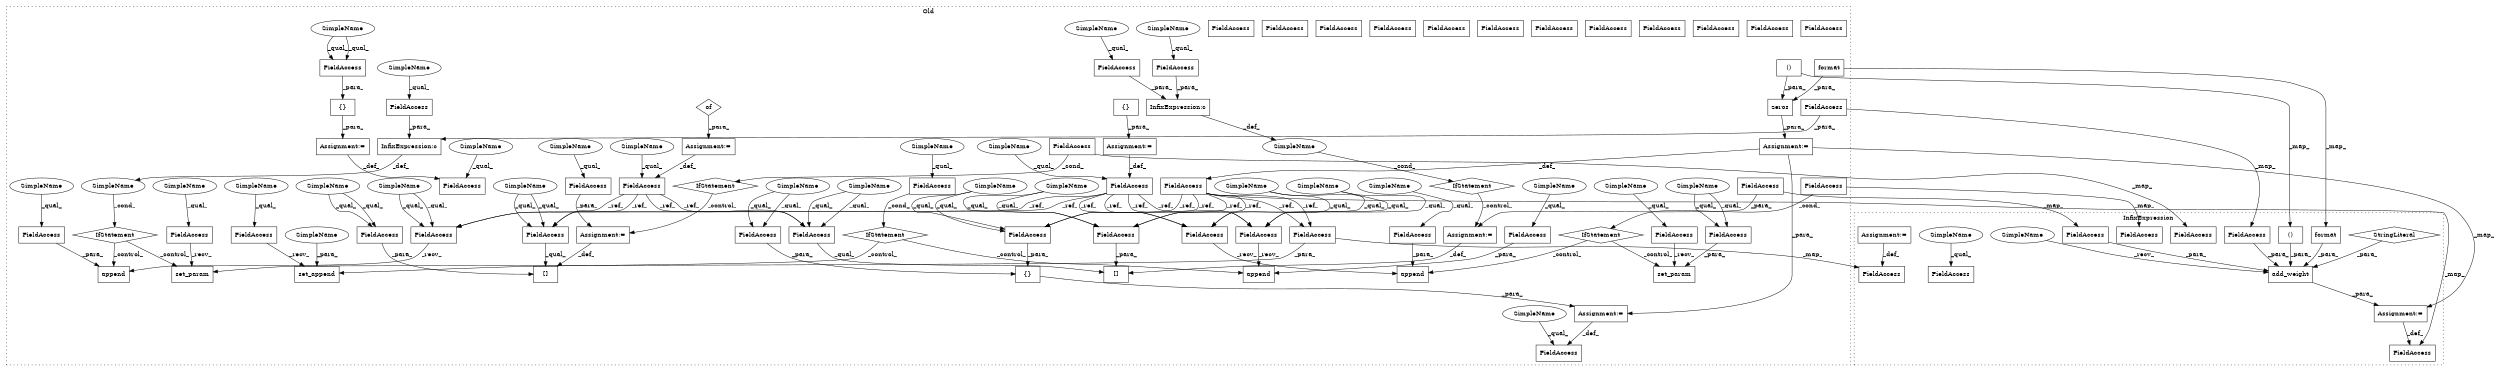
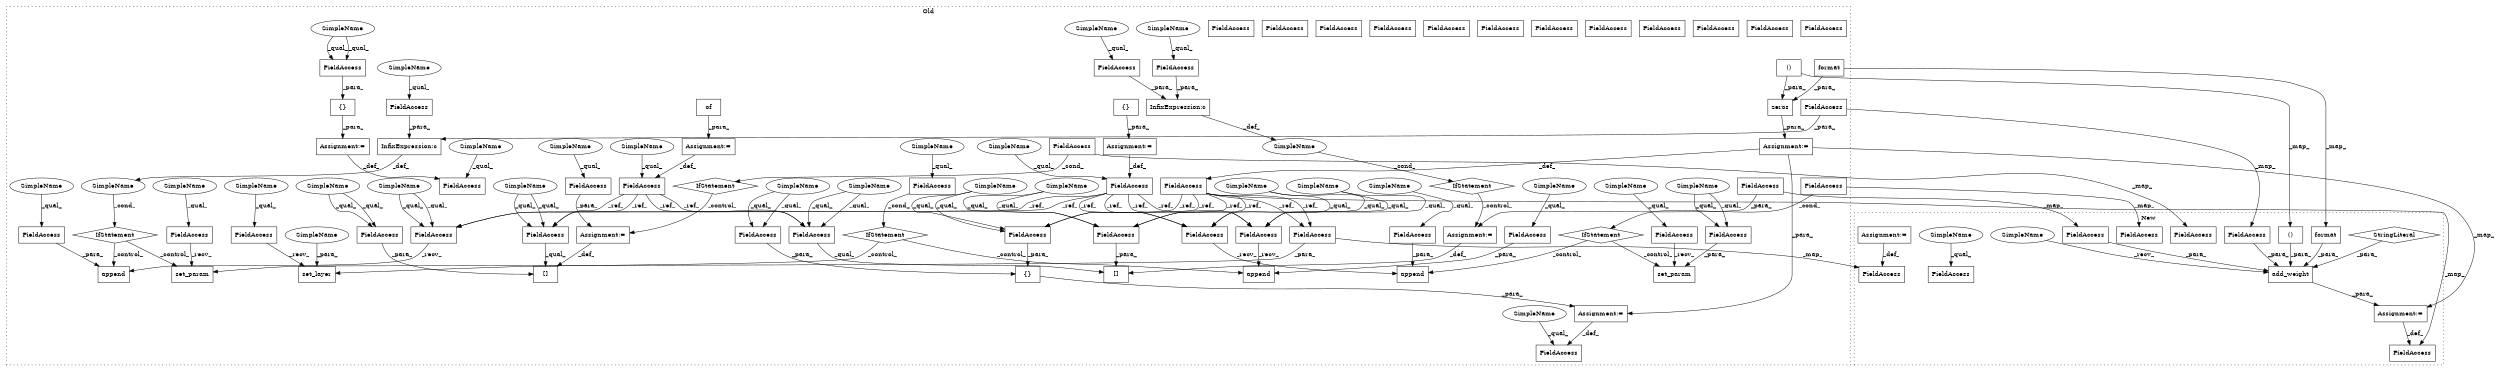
(709, 107) -> (709, 107)
(2149, 218) -> (2149, 218)
(317, 274) -> (317, 274)
